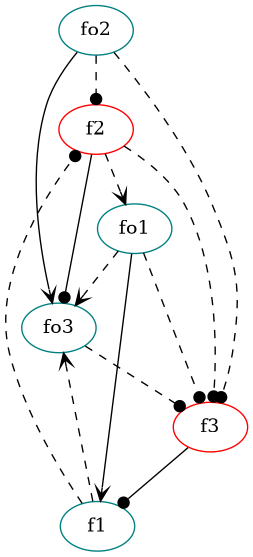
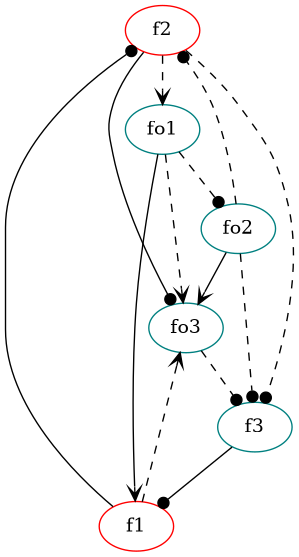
(170, 322) -> (197, 175)
(7, 333) -> (6, 276)
(210, 427) -> (255, 427)
(97, 526) -> (136, 526)
